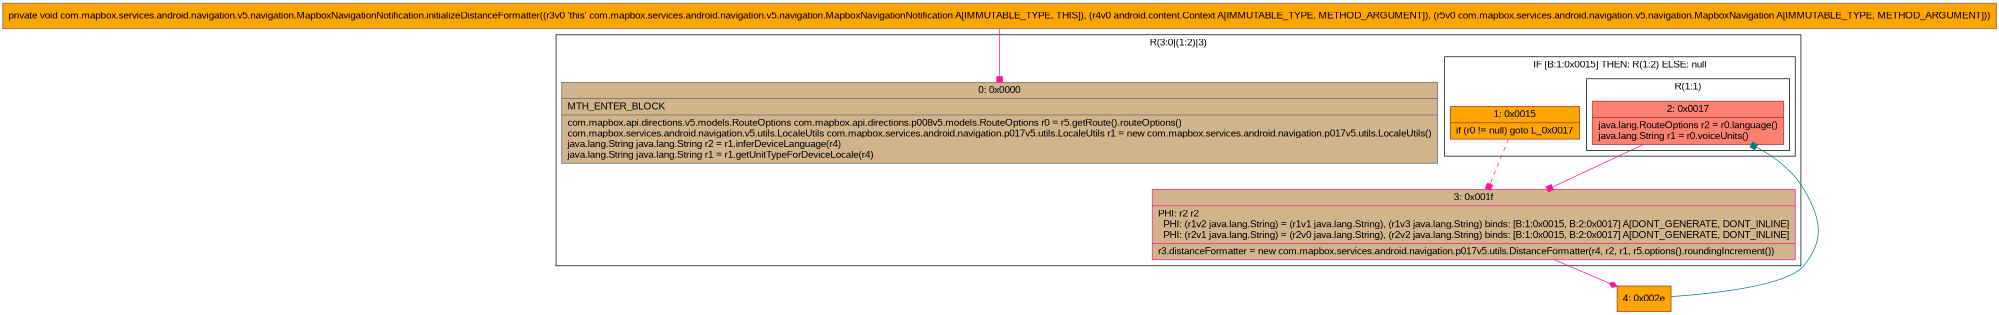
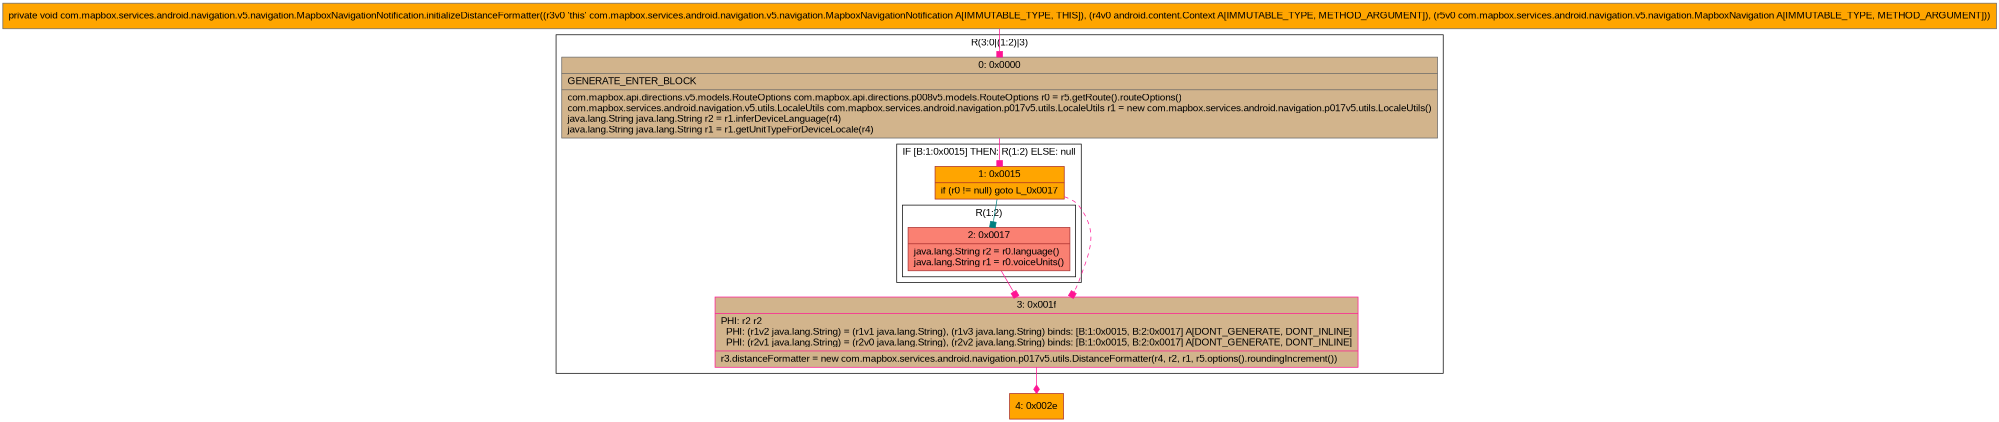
(1688, 87) -> (989, 213)
(616, 106) -> (632, 81)
(1688, 125) -> (987, 252)
none -> (1000, 149)
(1806, 263) -> (995, 210)
